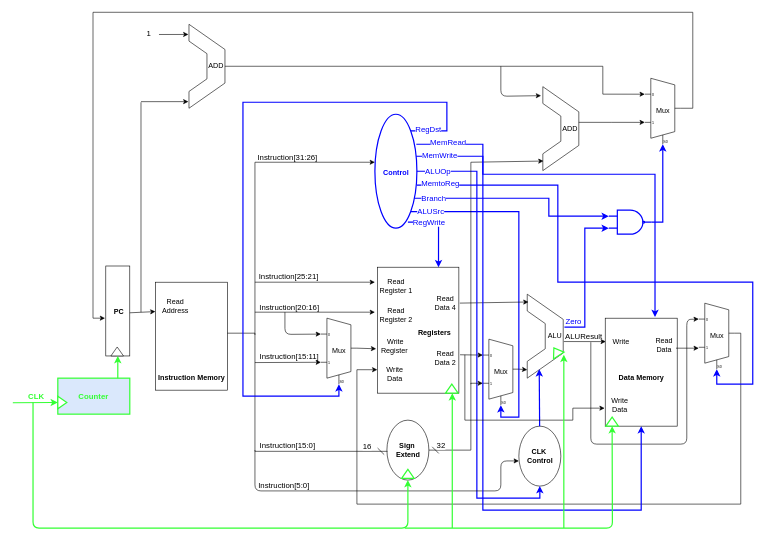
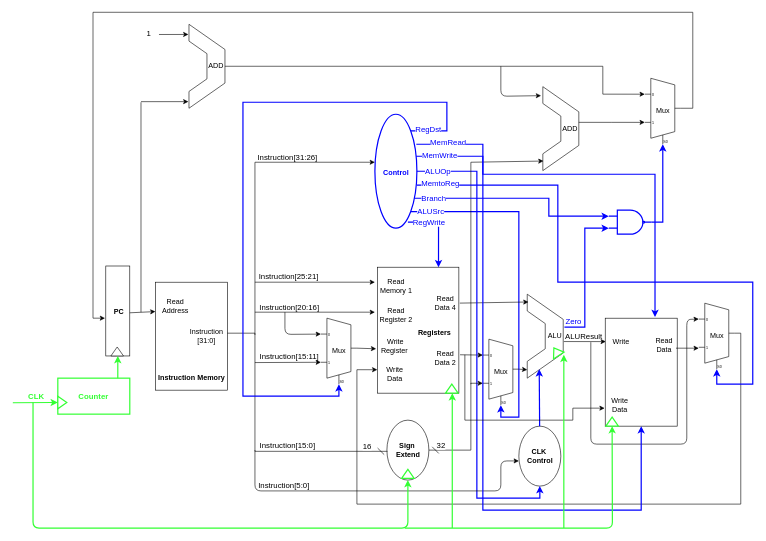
(396, 286) -> (396, 286)
none -> (206, 336)
(641, 378) -> none
(93, 396) -> (93, 396)
